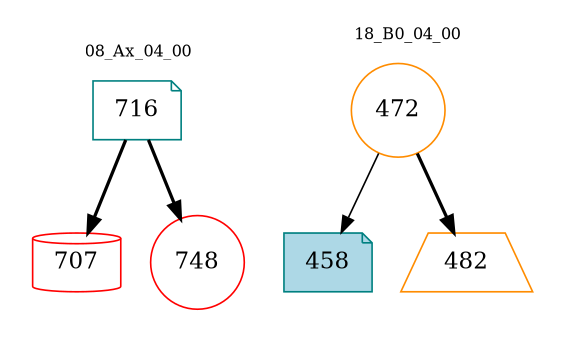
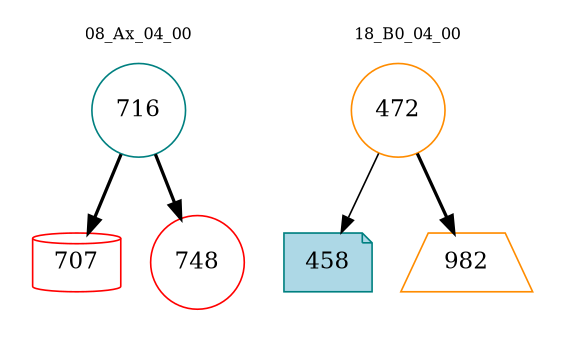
(137, 110) -> (139, 110)
(467, 262) -> (467, 262)
